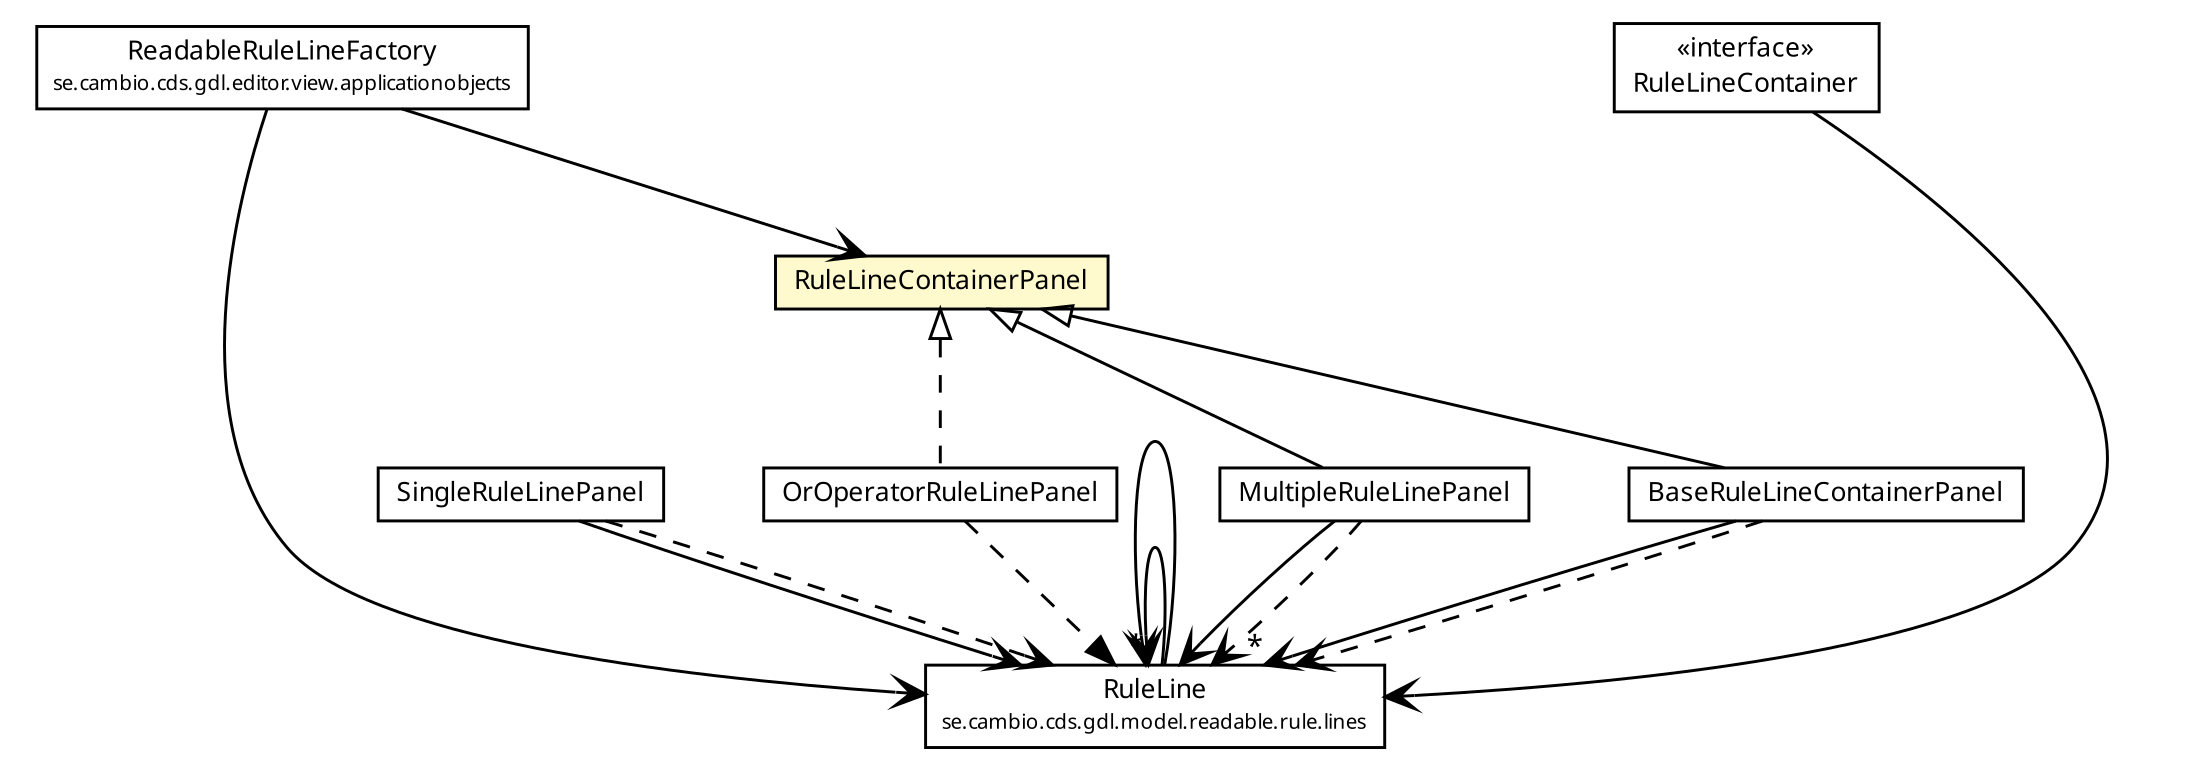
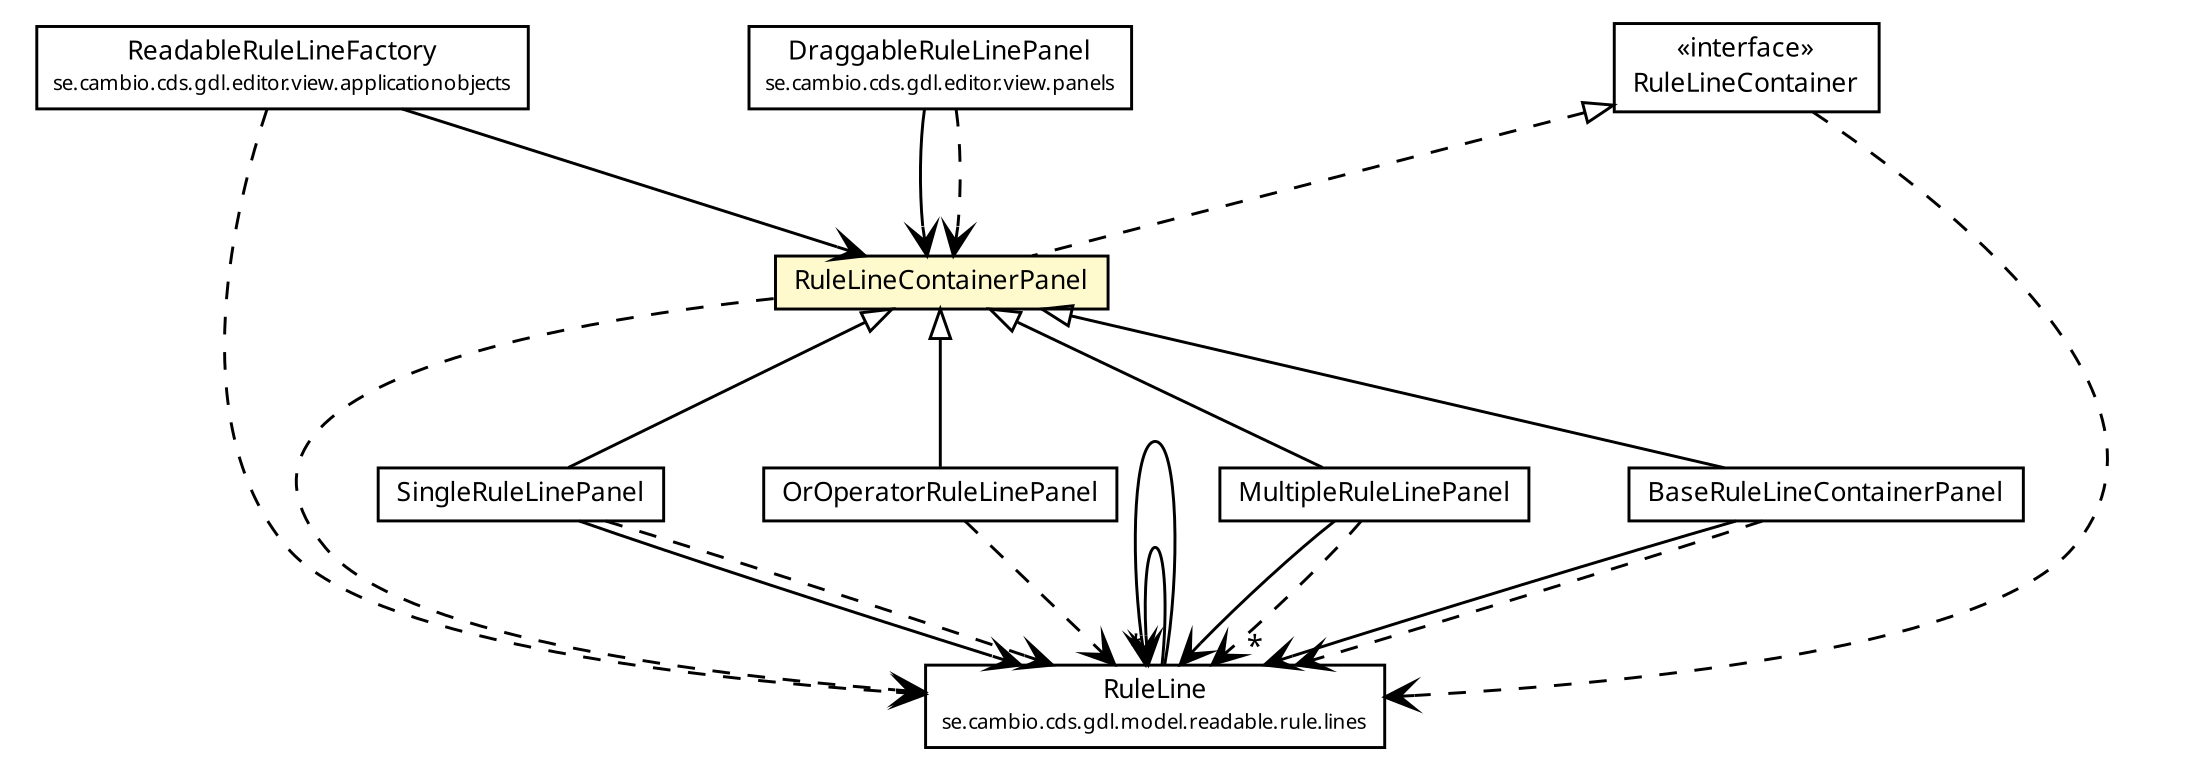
none -> (940, 68)
none -> (1308, 184)
none -> (717, 395)
(940, 403) -> (940, 403)
none -> (322, 542)
(1029, 582) -> (1029, 582)
(2026, 584) -> (2026, 584)
(361, 596) -> (337, 584)
